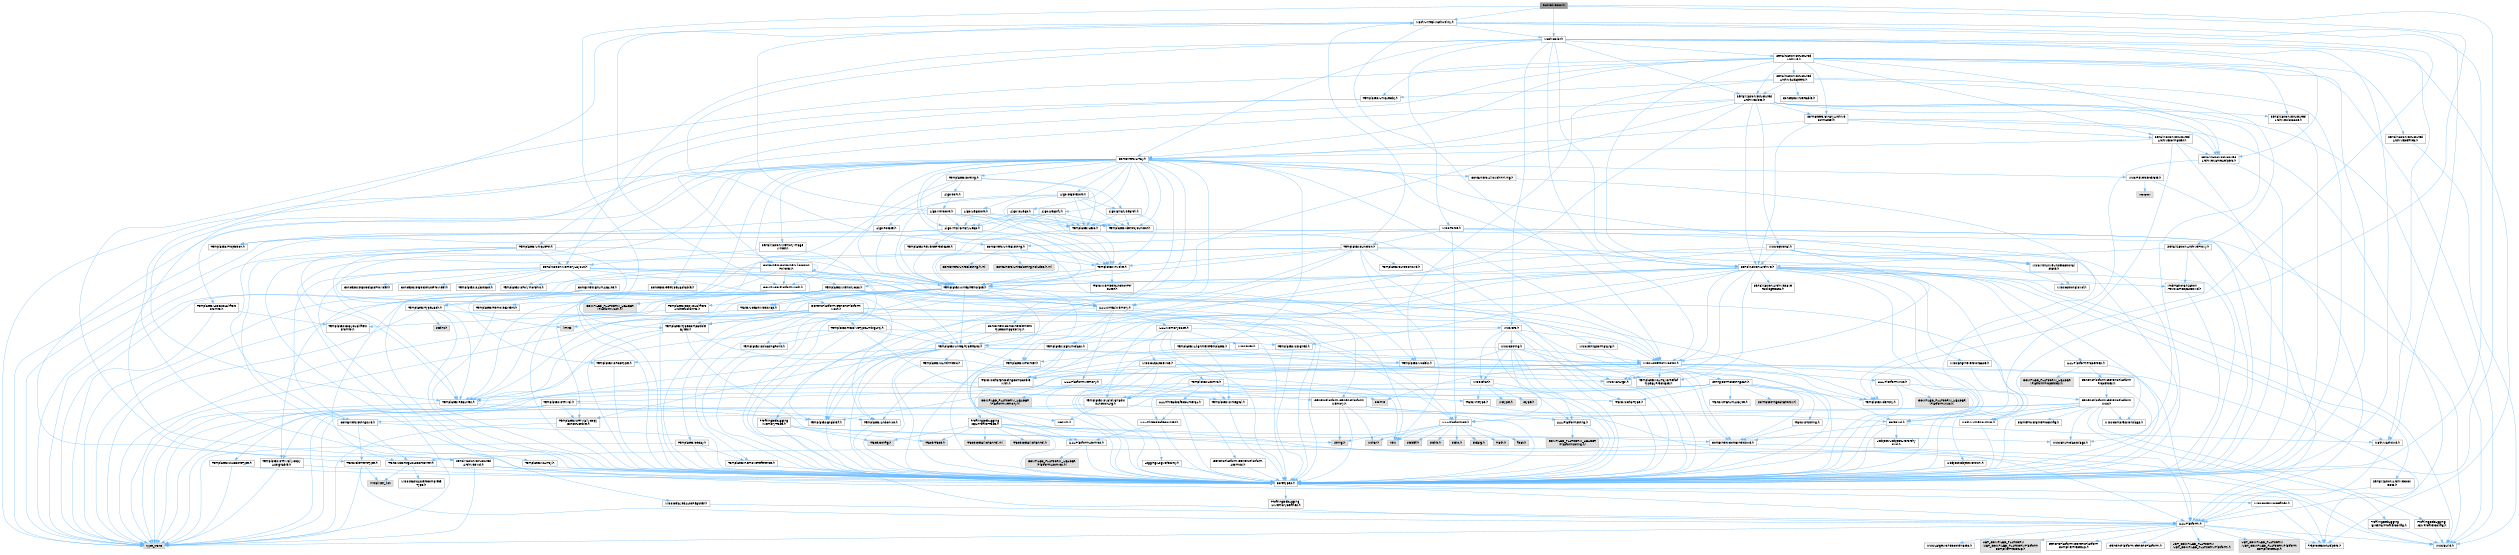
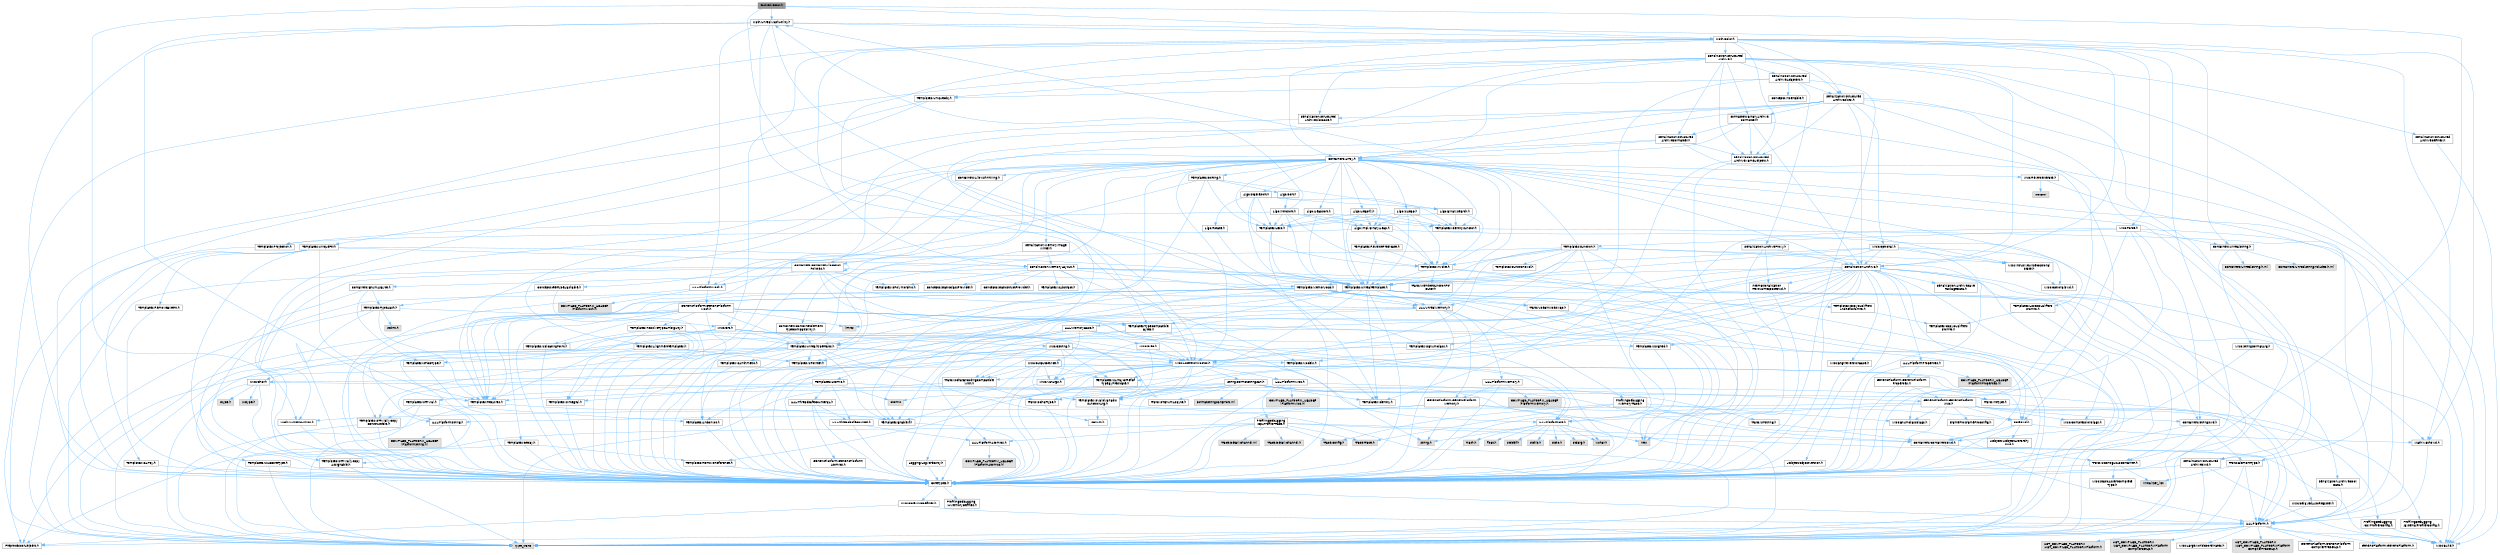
(783, 288) -> (708, 288)
(1175, 367) -> (1263, 399)
